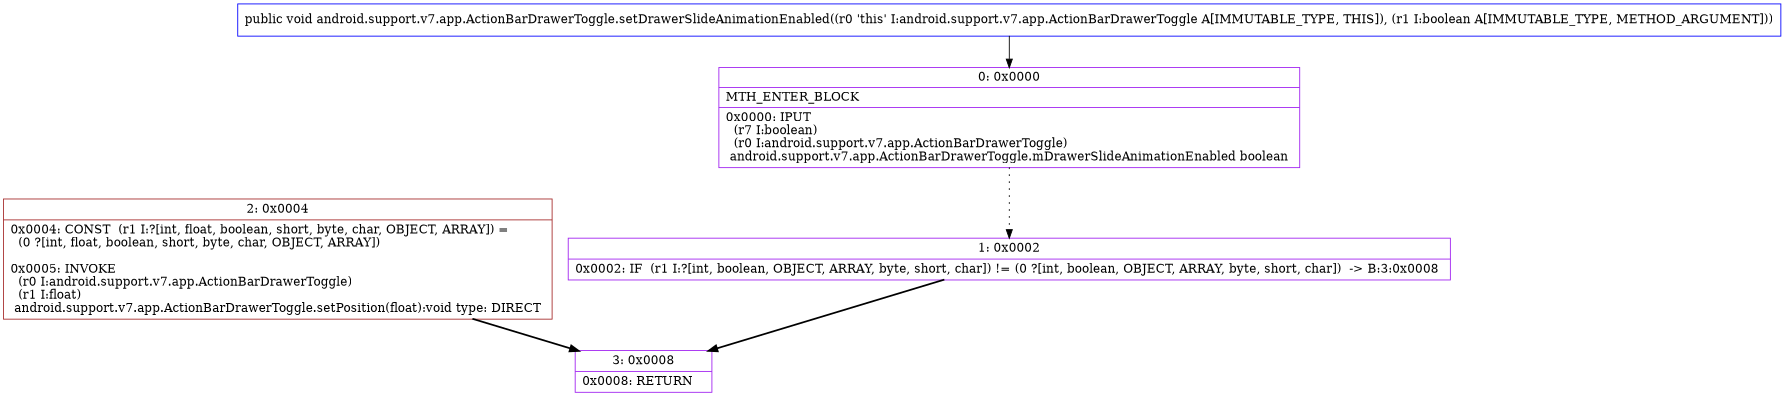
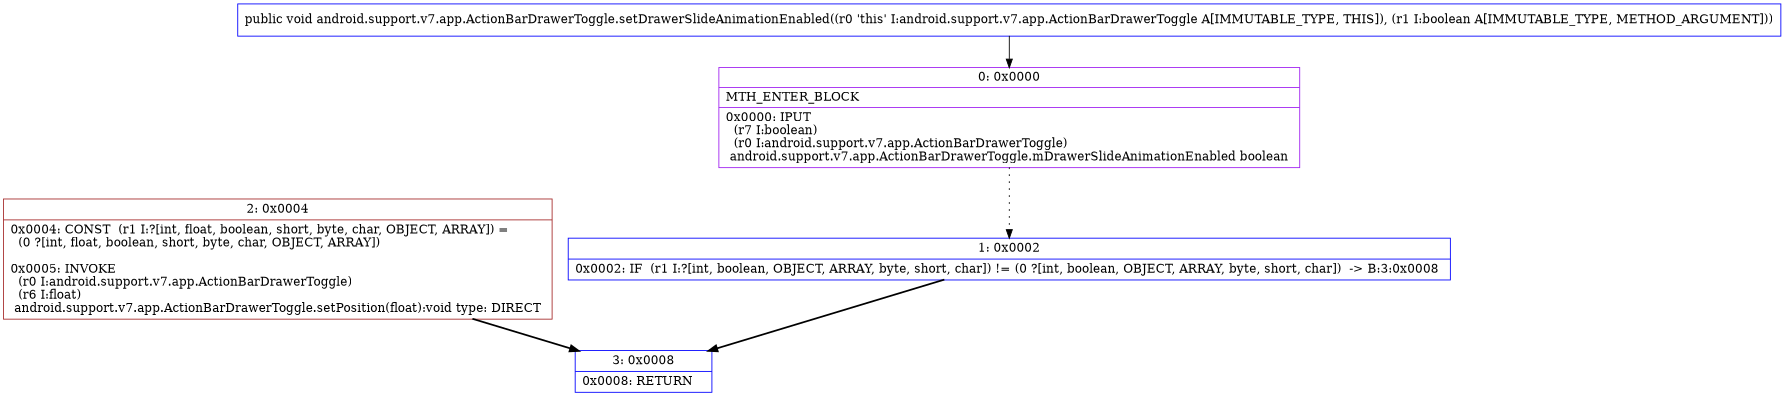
(1009, 259) -> (1009, 259)
(46, 295) -> (46, 295)
(644, 371) -> (644, 371)
